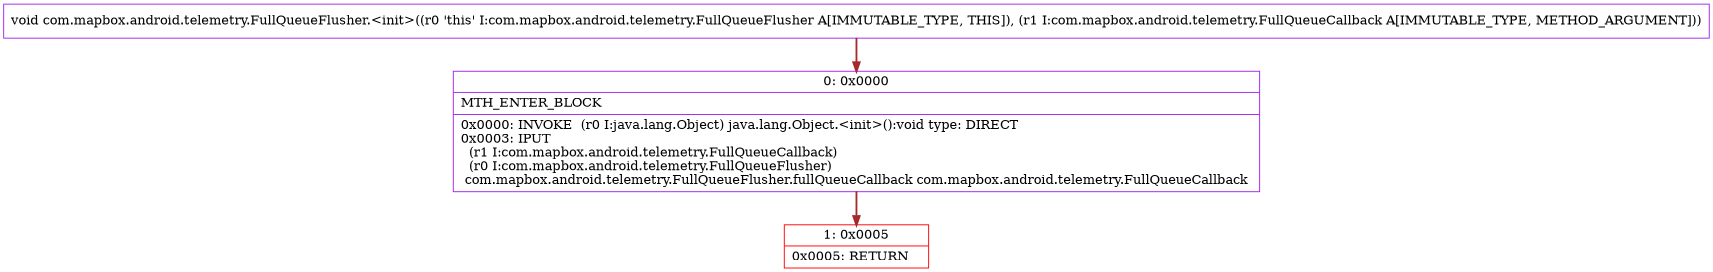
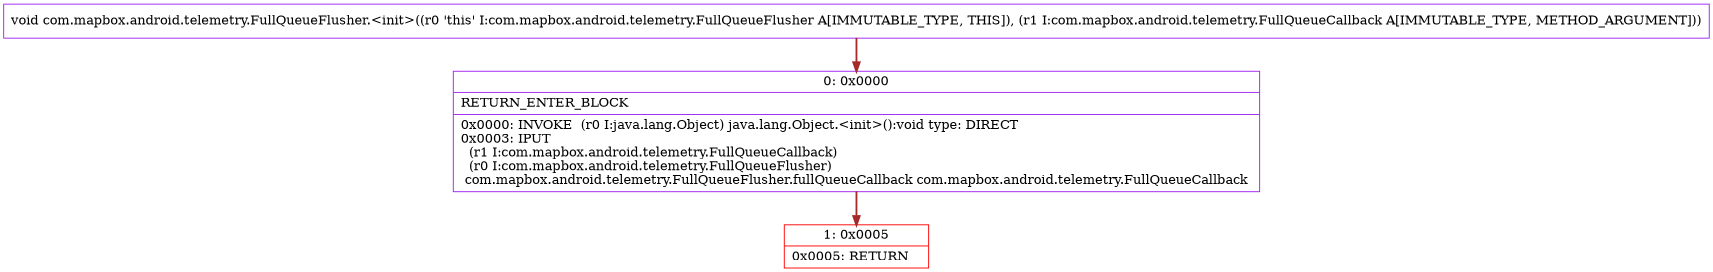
(531, 103) -> (545, 103)
